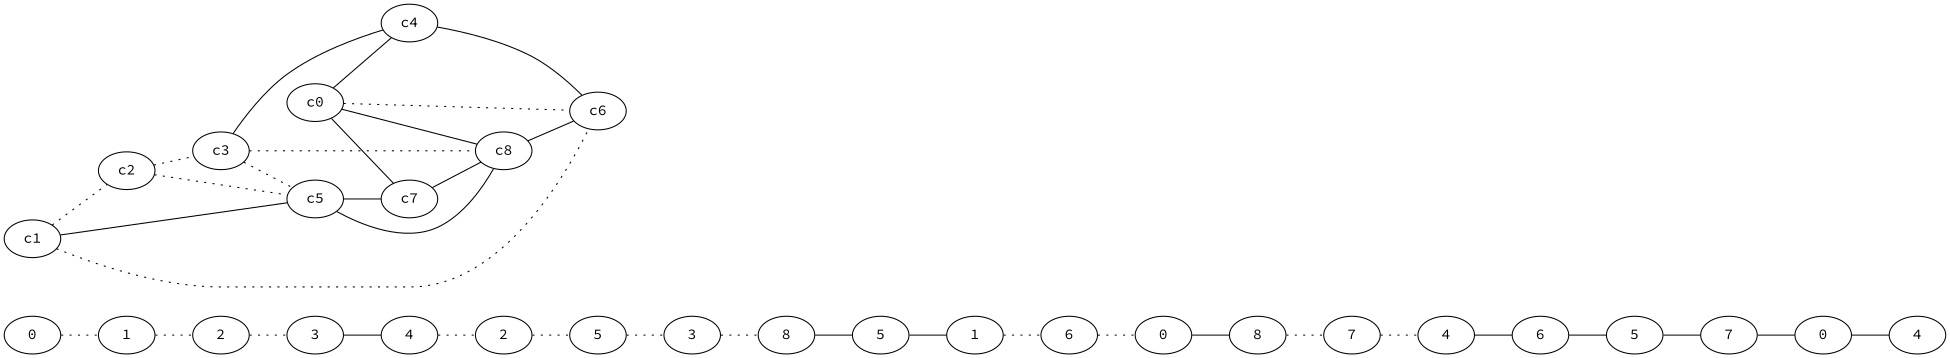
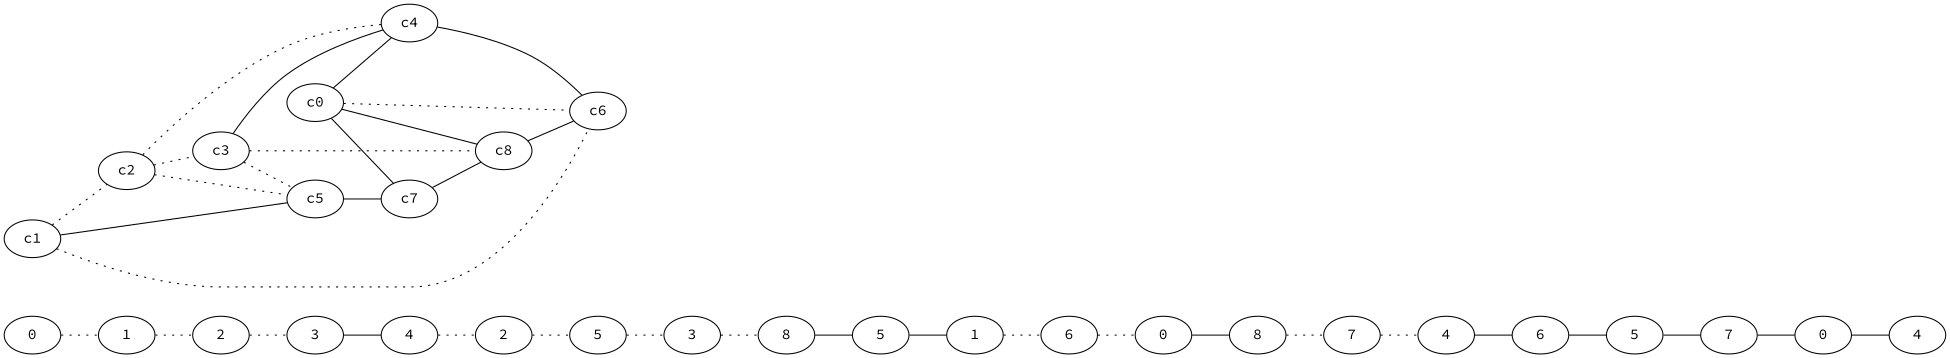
none -> (250, 66)
(427, 231) -> none
